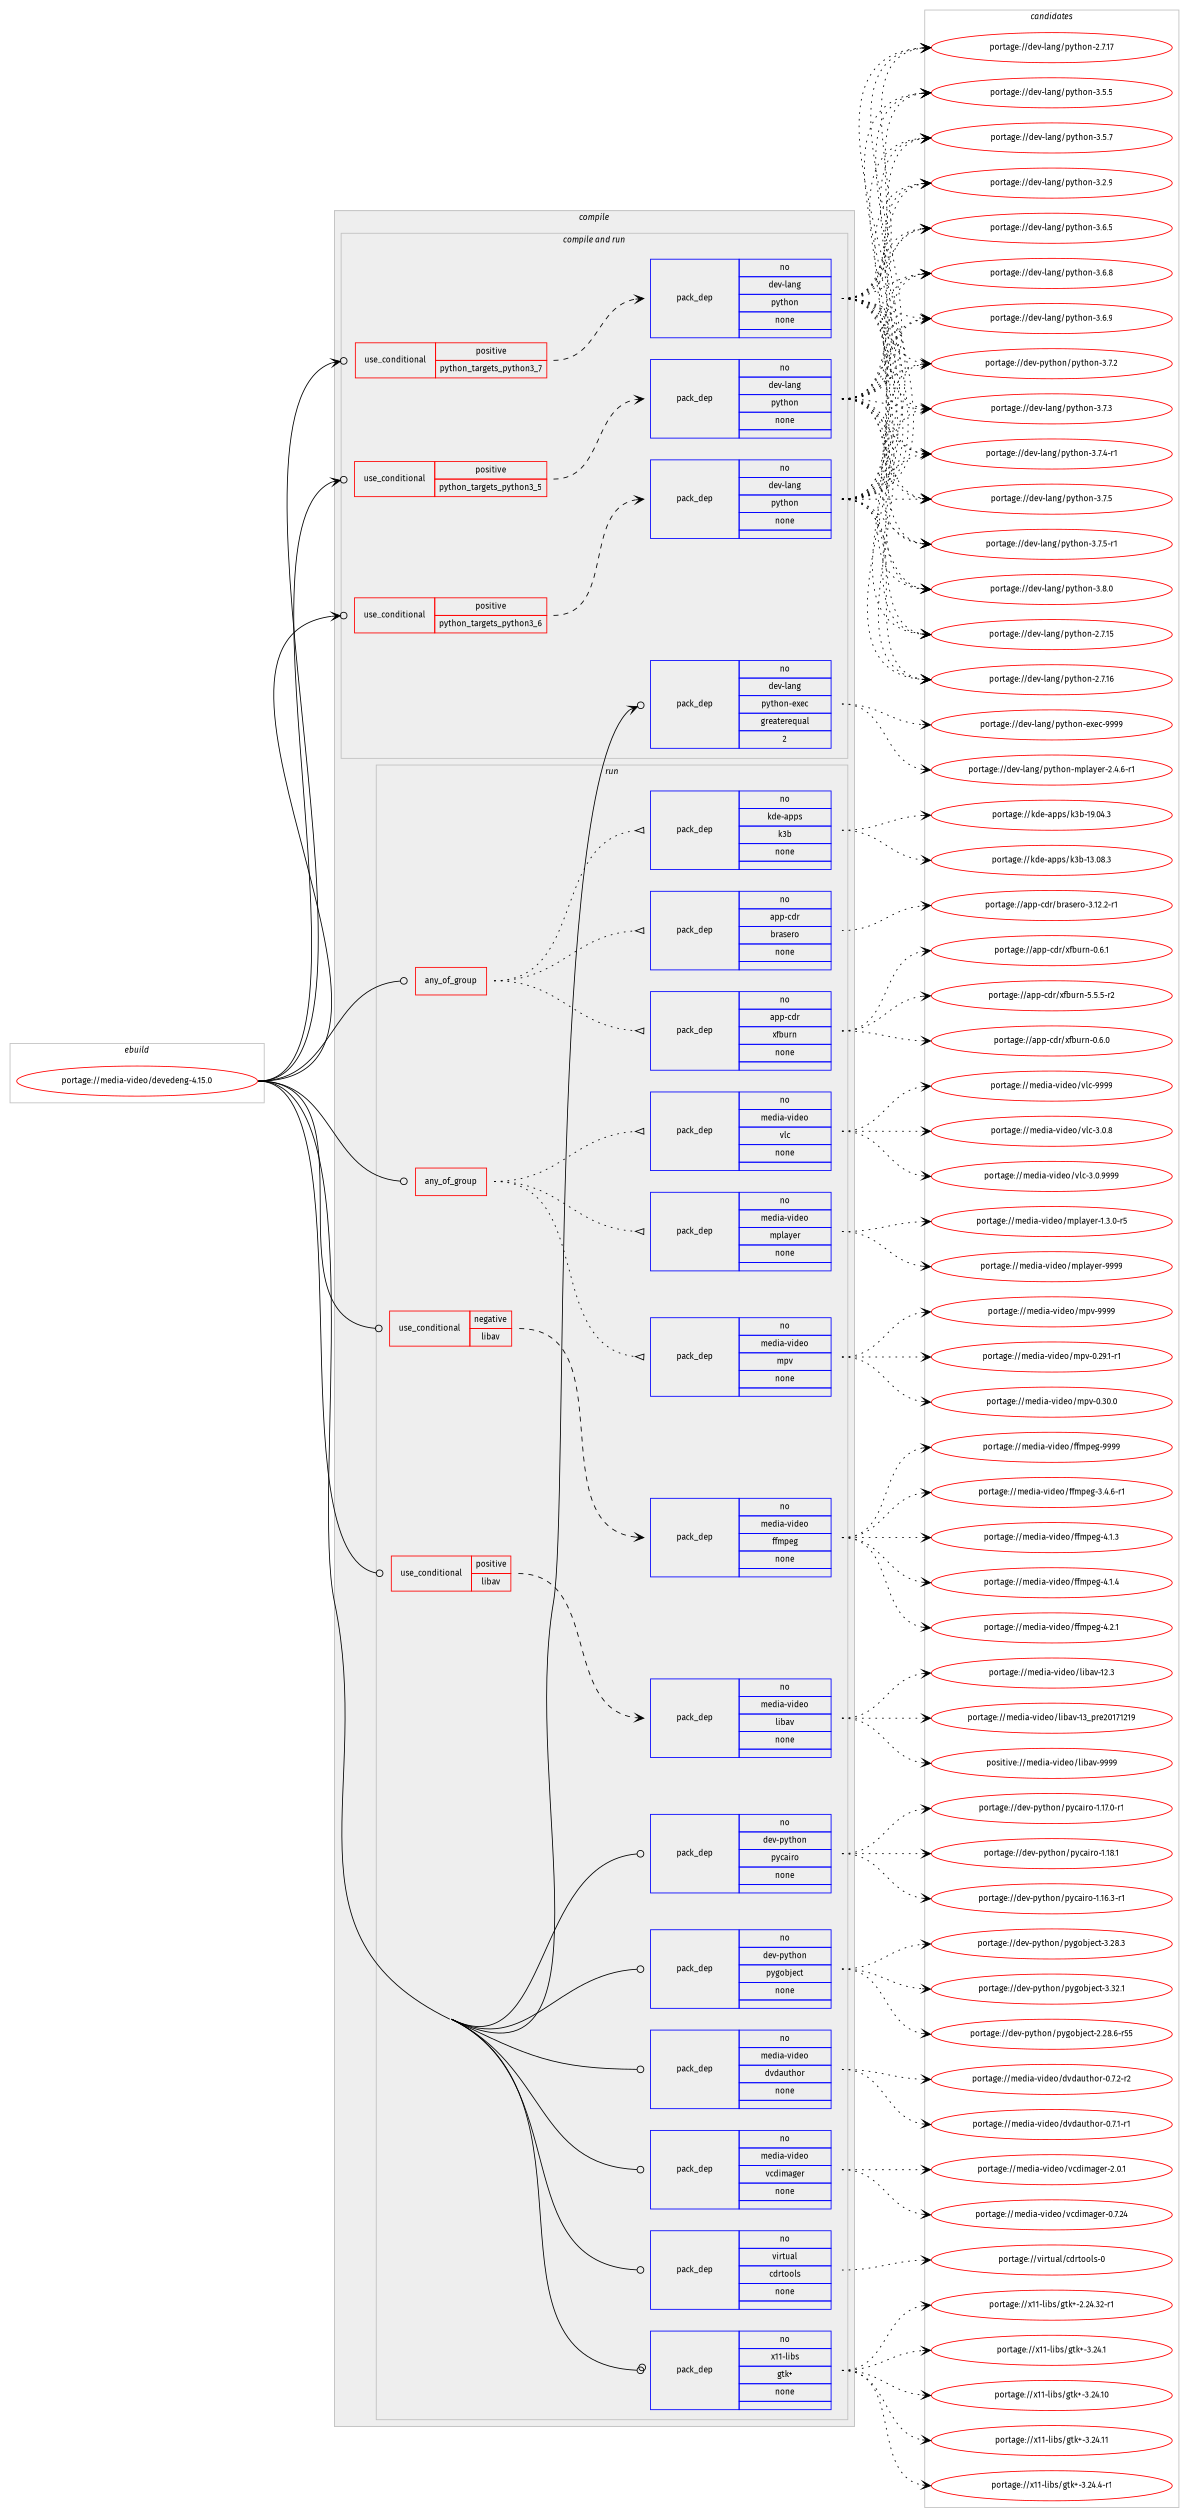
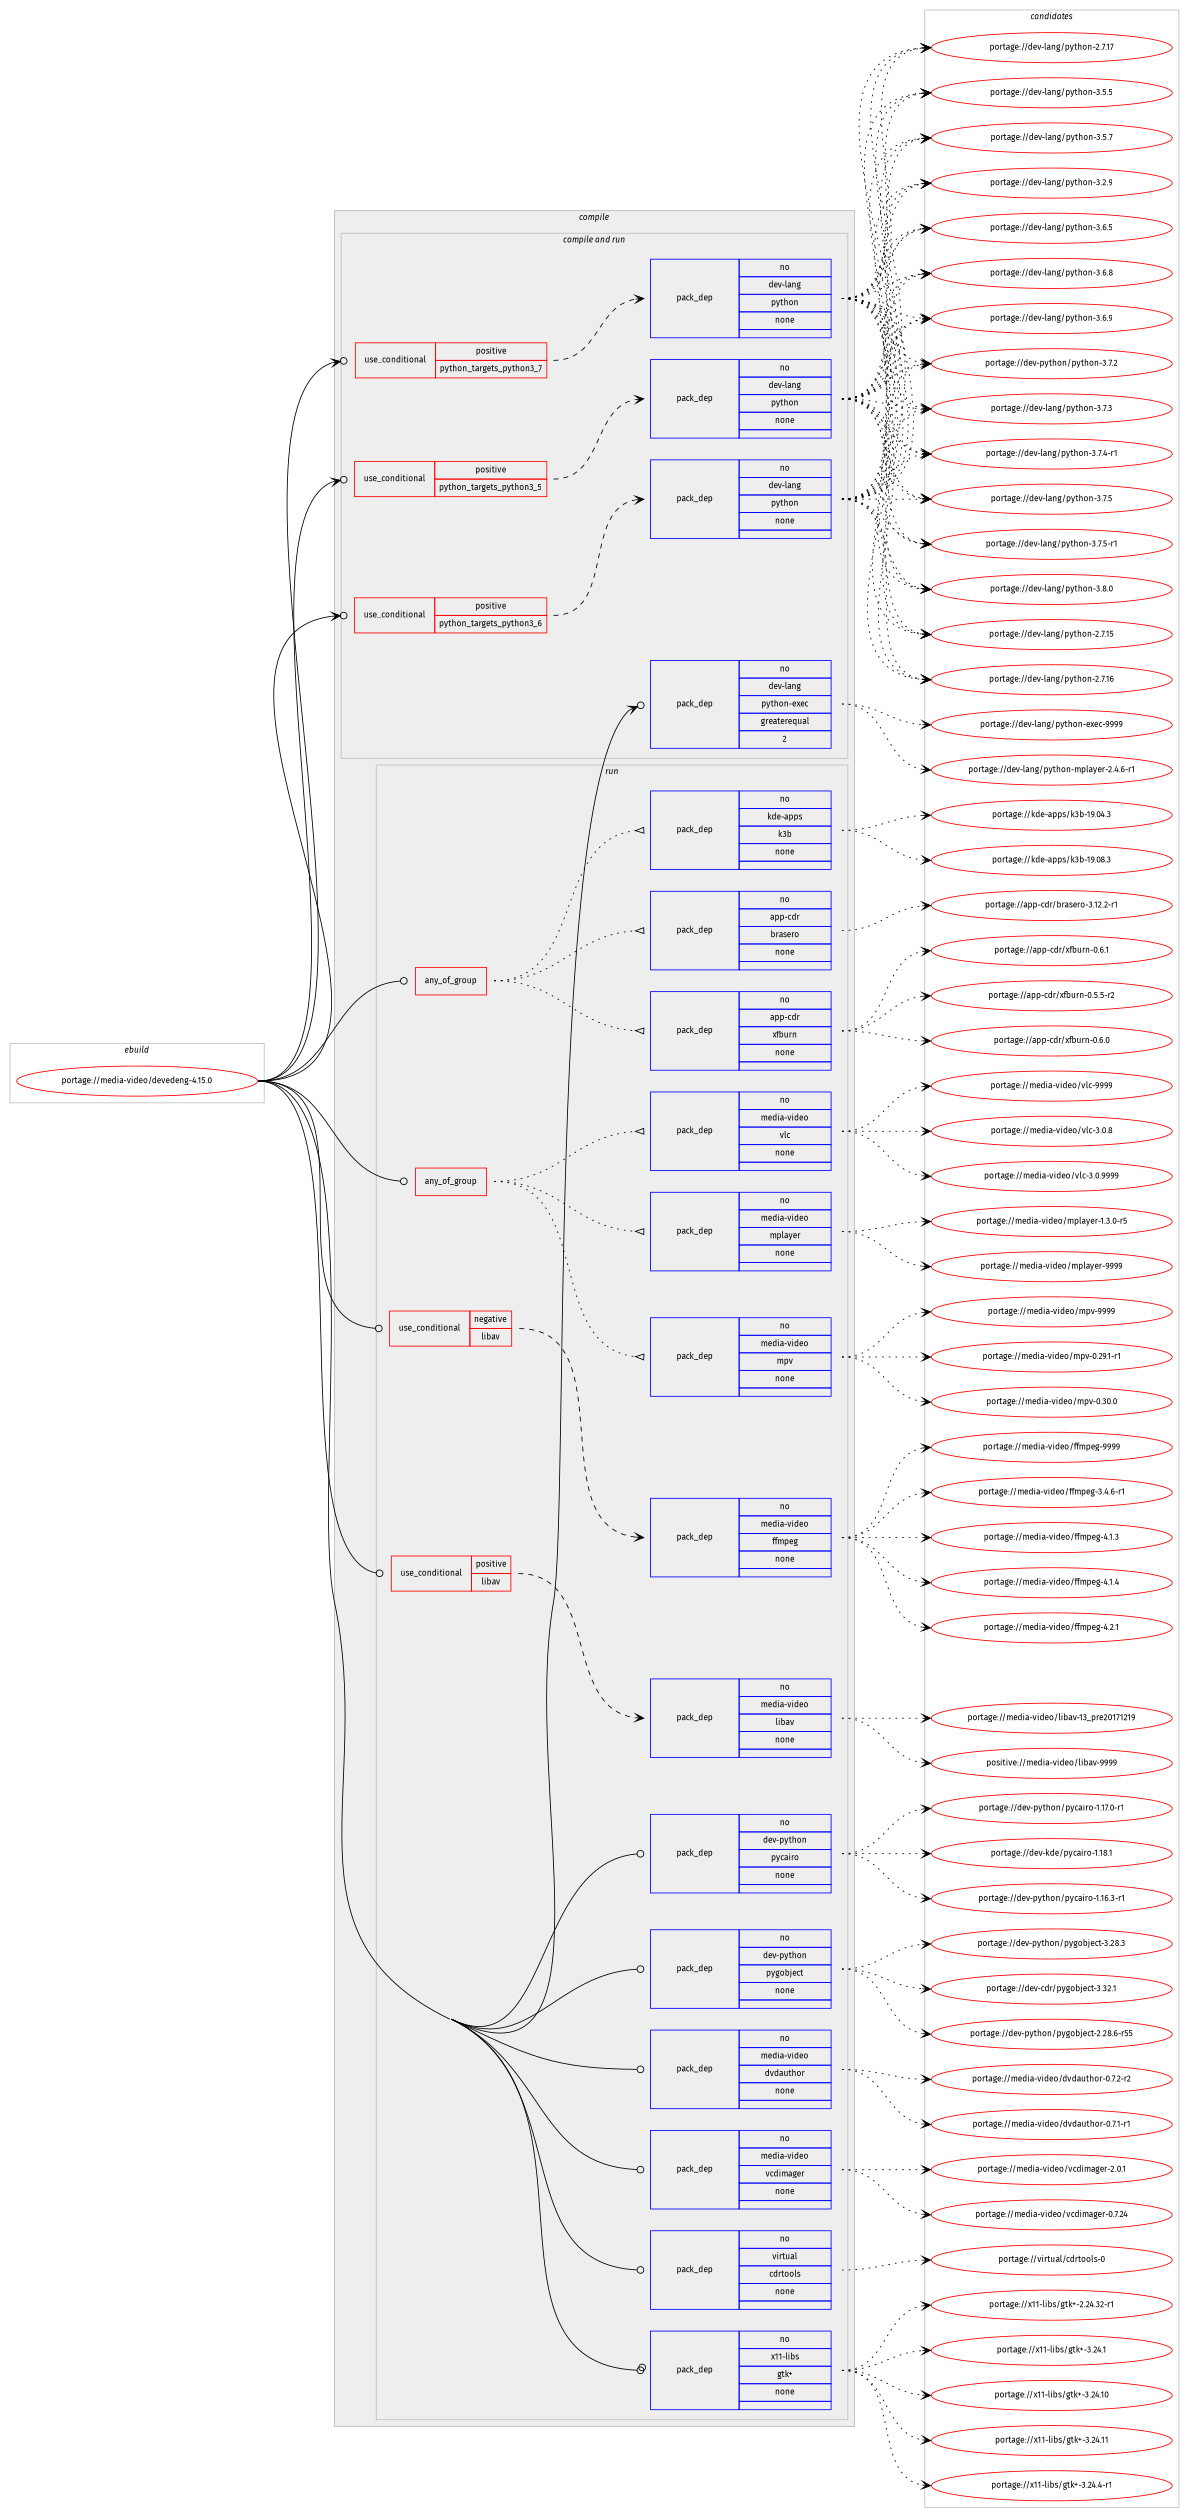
(1052, 860) -> (1052, 860)
(1052, 996) -> (1052, 996)
(1052, 1673) -> none
(1052, 1854) -> (1052, 1854)
(1052, 1989) -> (1052, 1989)
